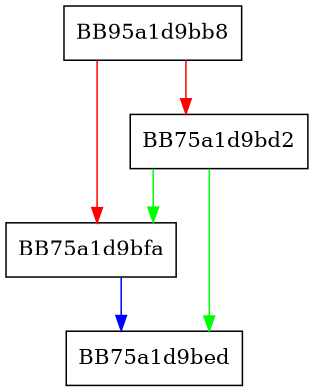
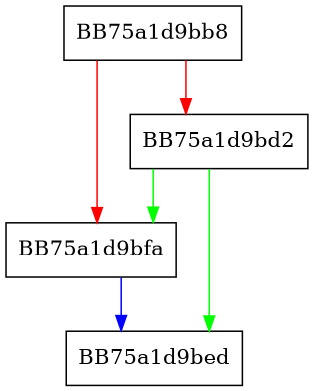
(153, 33) -> (153, 33)
